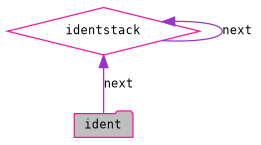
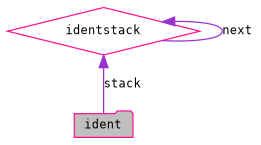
(119, 84) -> (123, 84)
